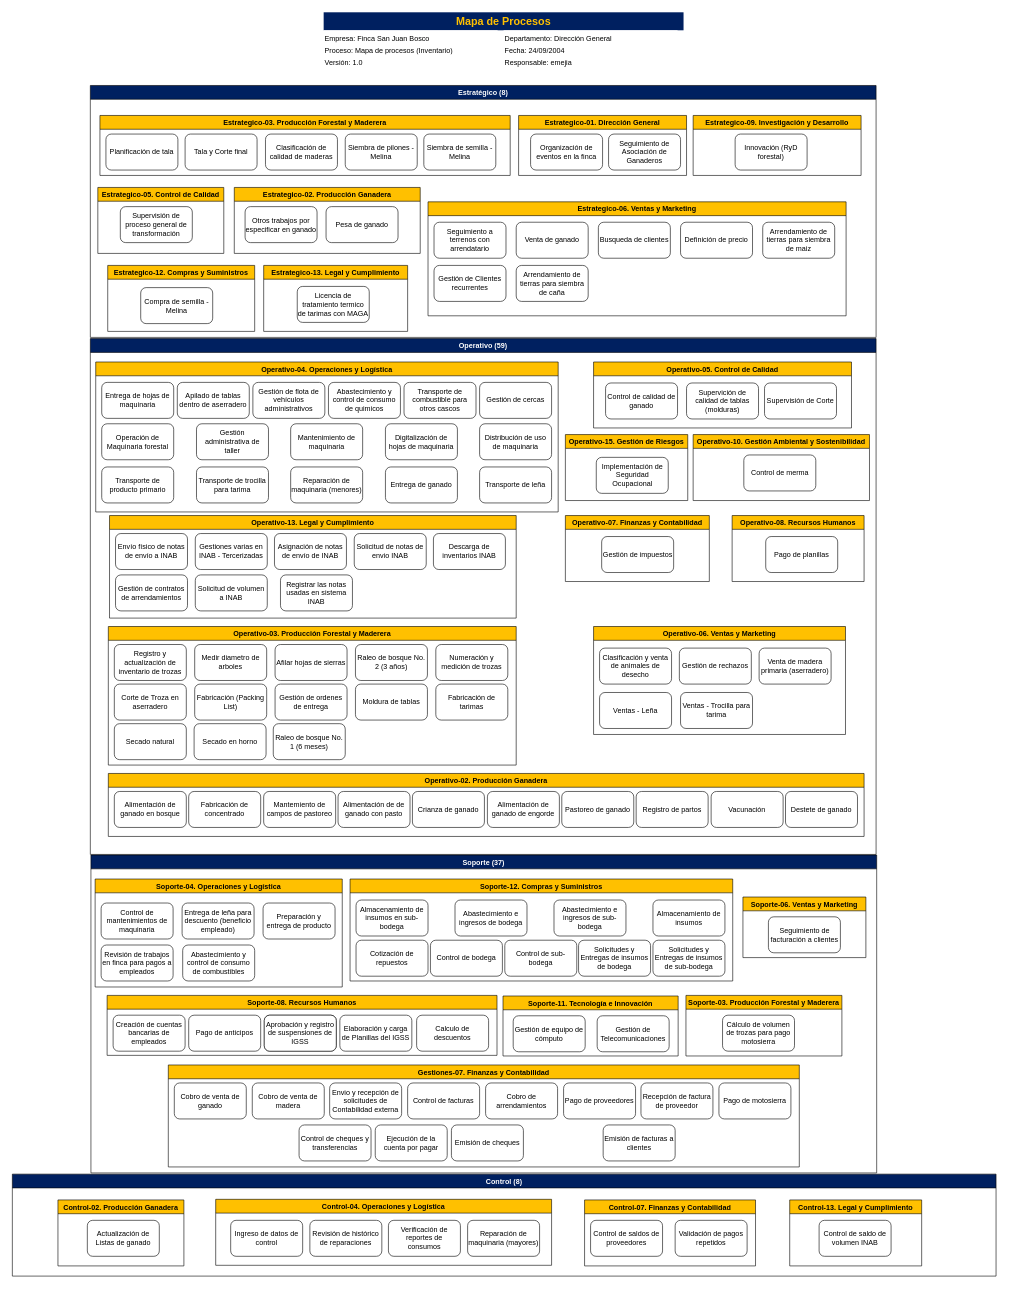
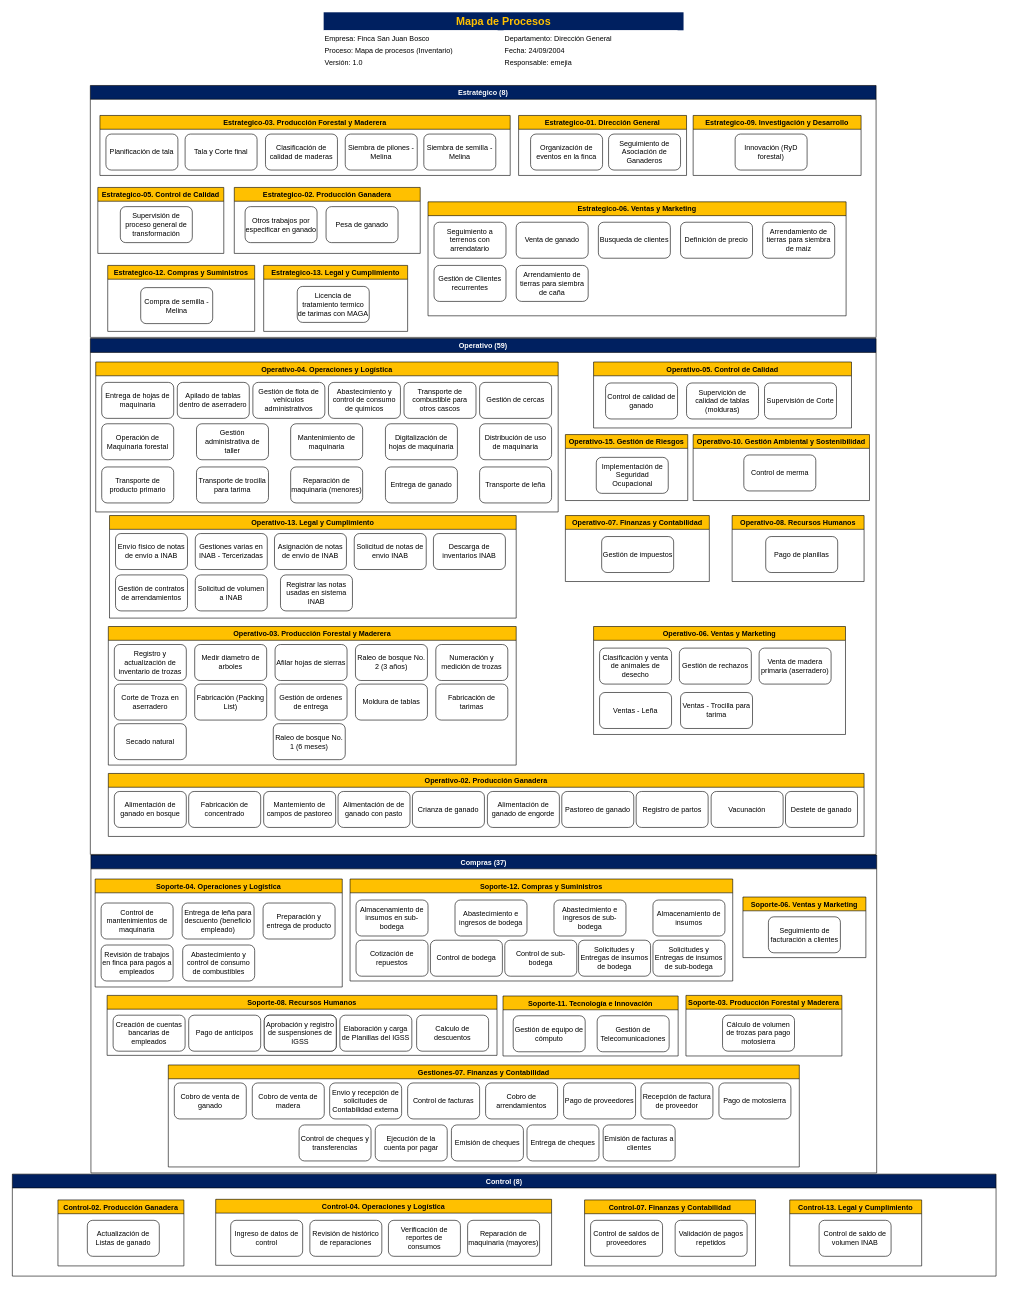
(230, 742) -> none
(484, 863) -> (484, 863)
none -> (563, 1143)
